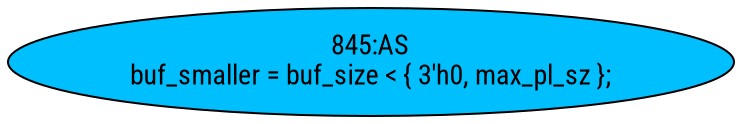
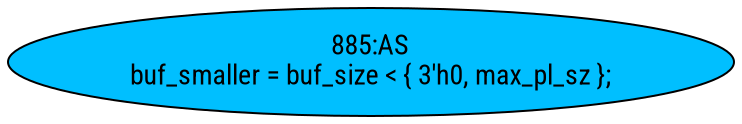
(371, 62) -> (371, 62)
